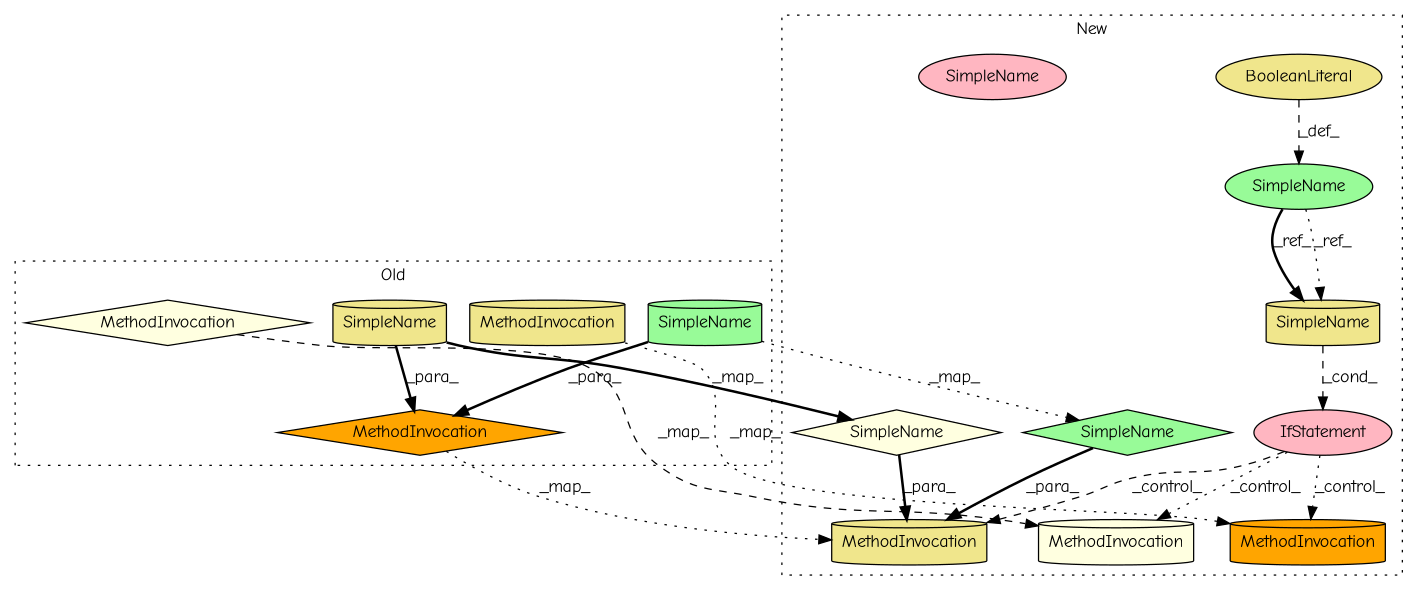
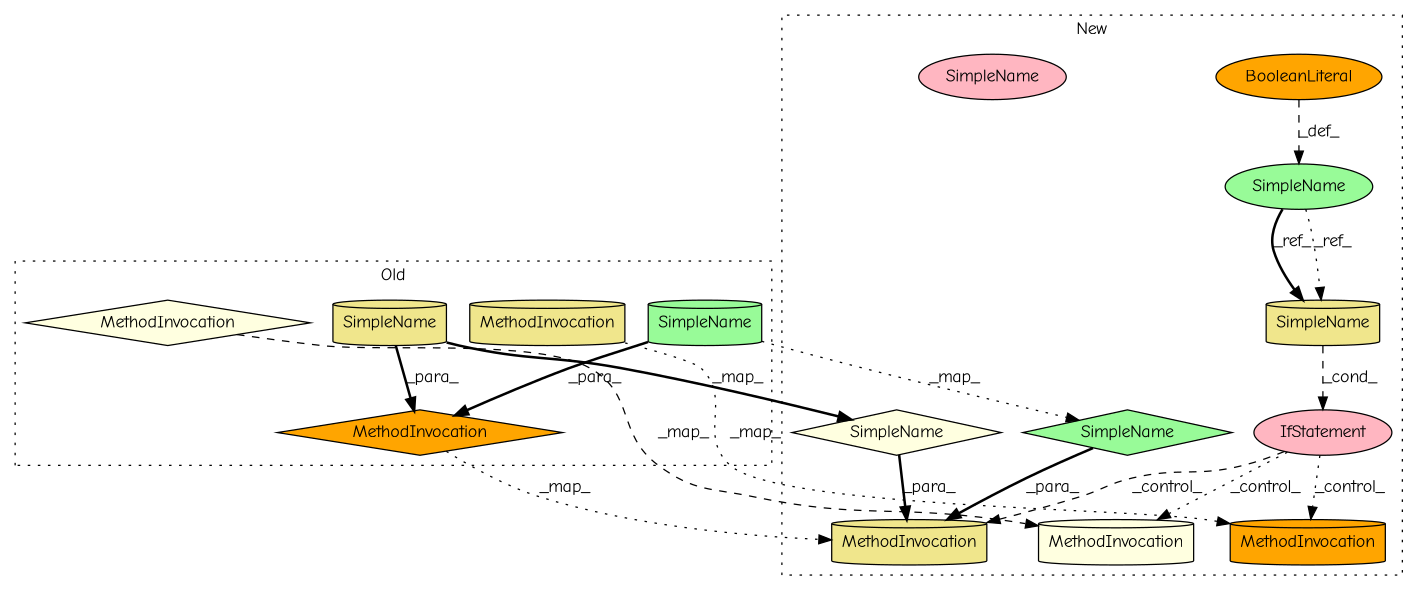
(1299, 77) -> (1299, 77)
